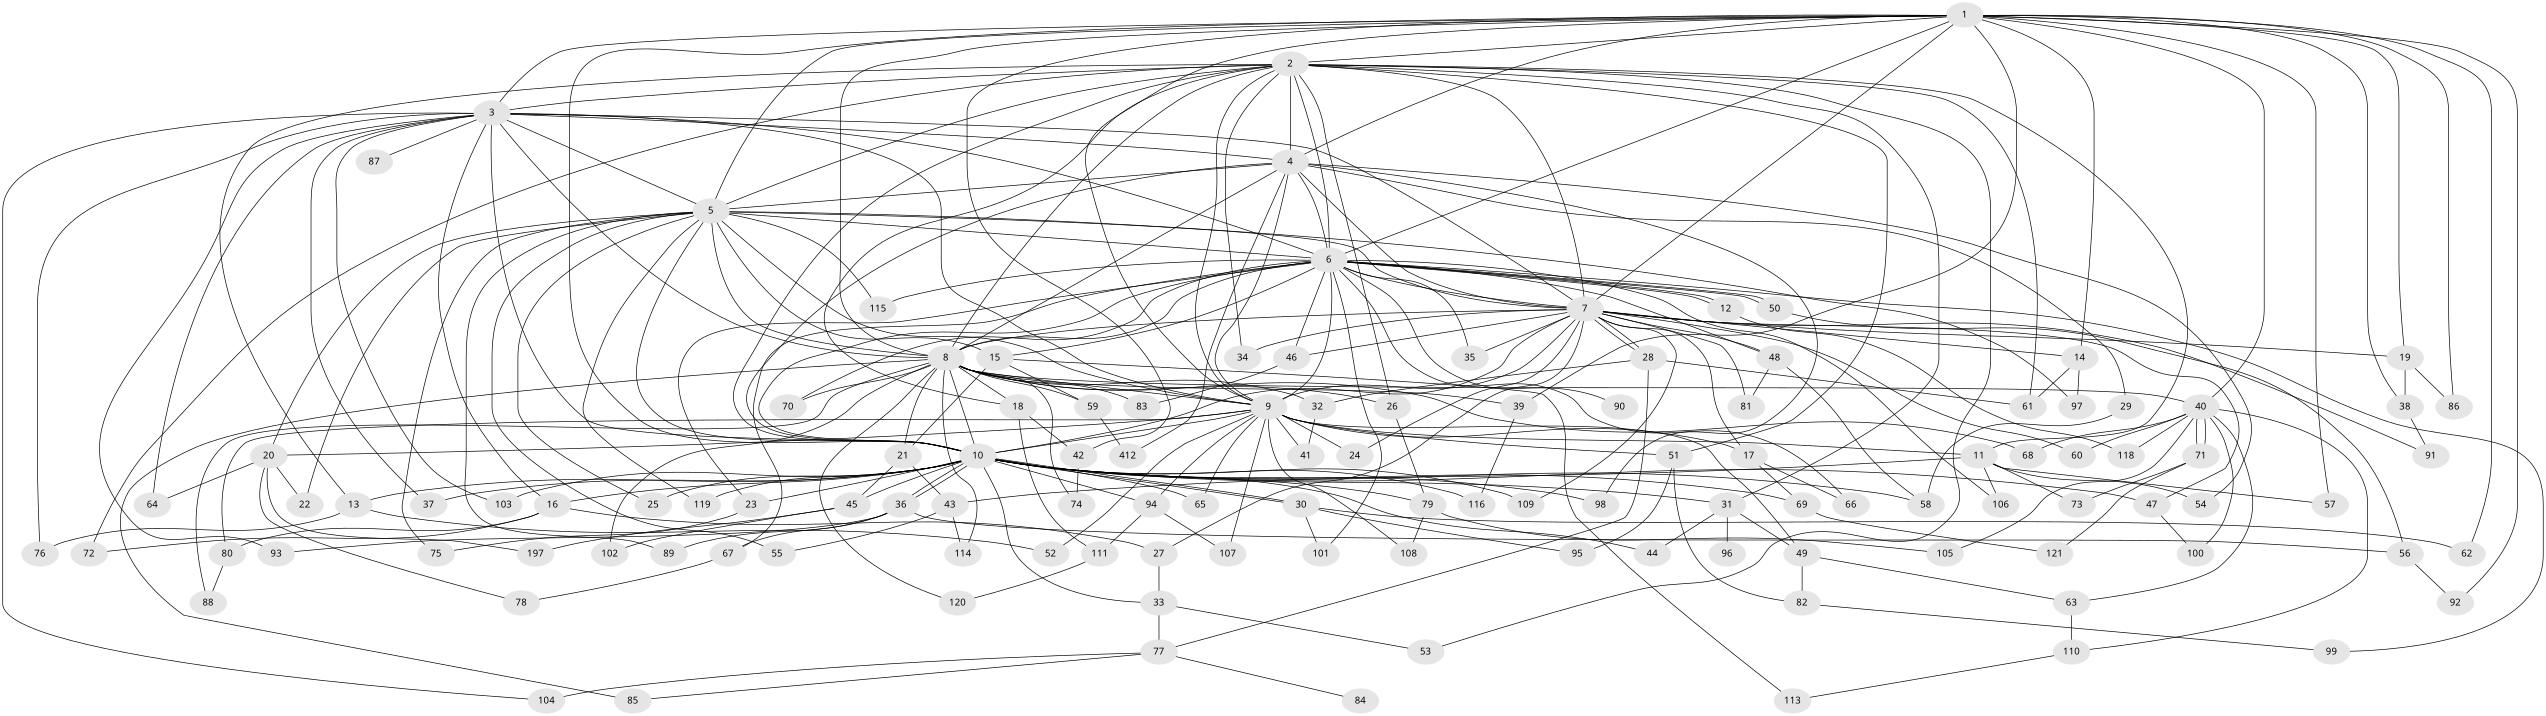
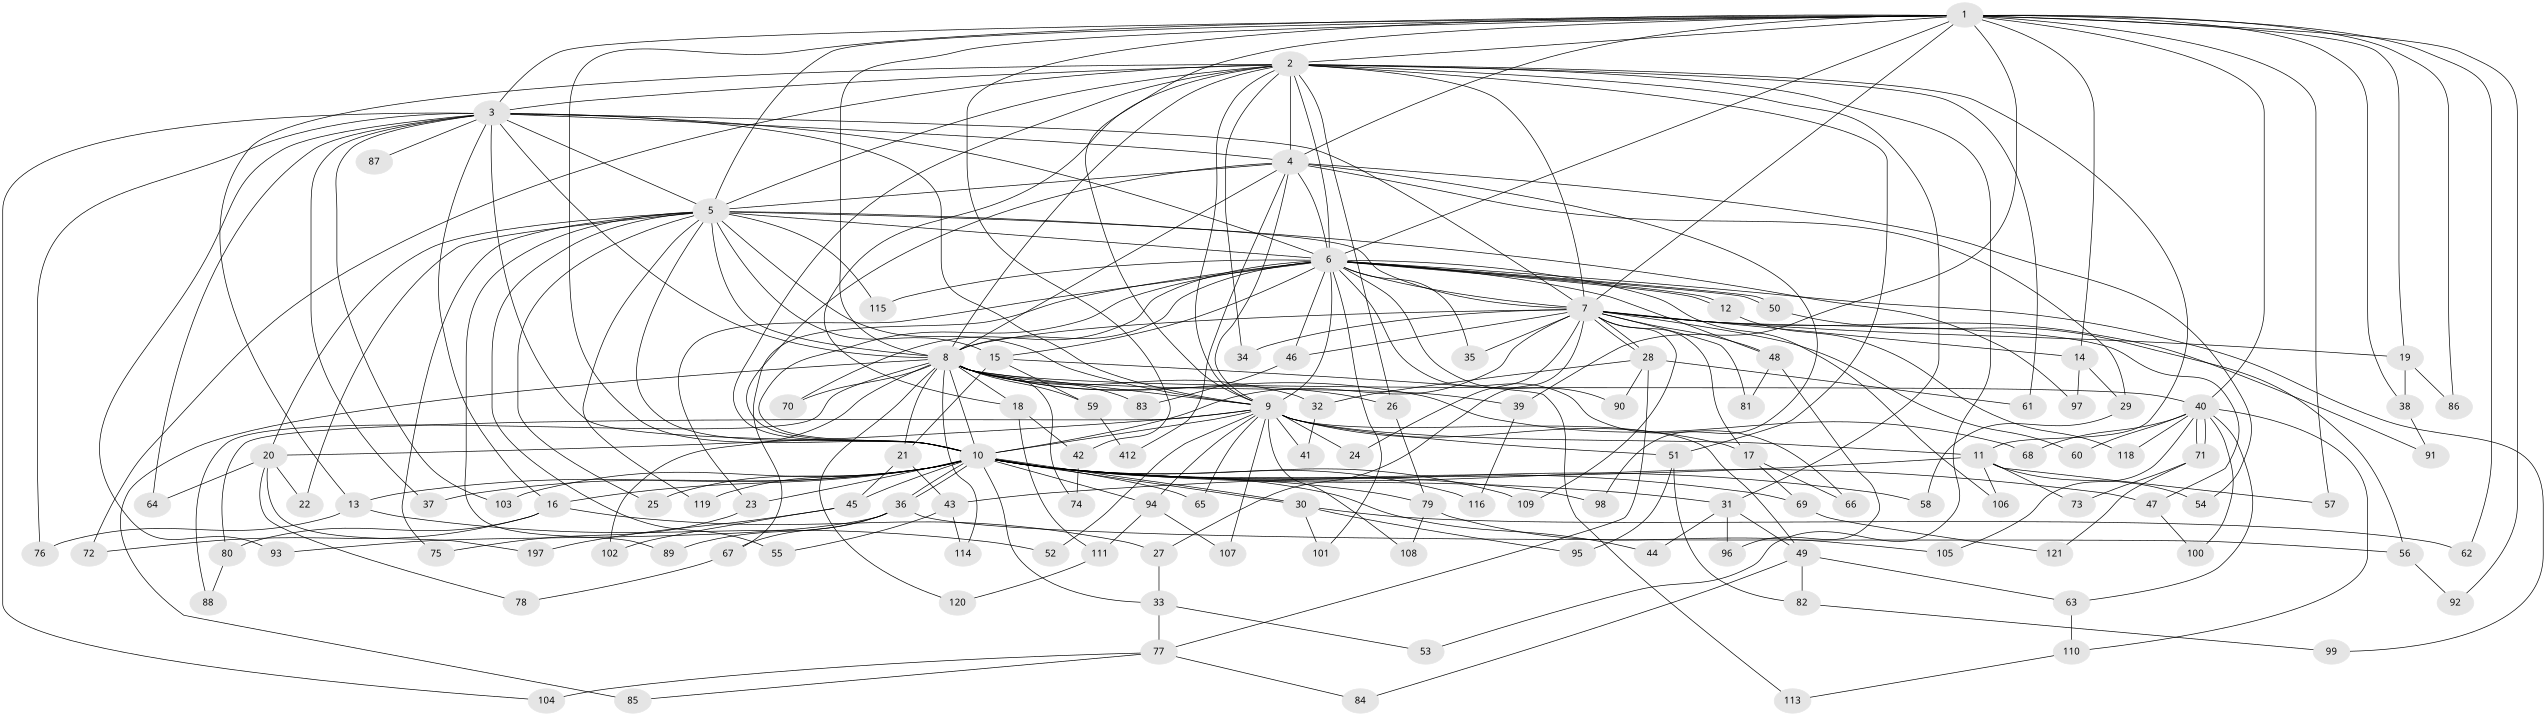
(1416, 275) -> none
(2056, 380) -> (2103, 382)
none -> (1634, 382)
(1439, 388) -> none
(1850, 432) -> (1878, 499)
none -> (1583, 632)
